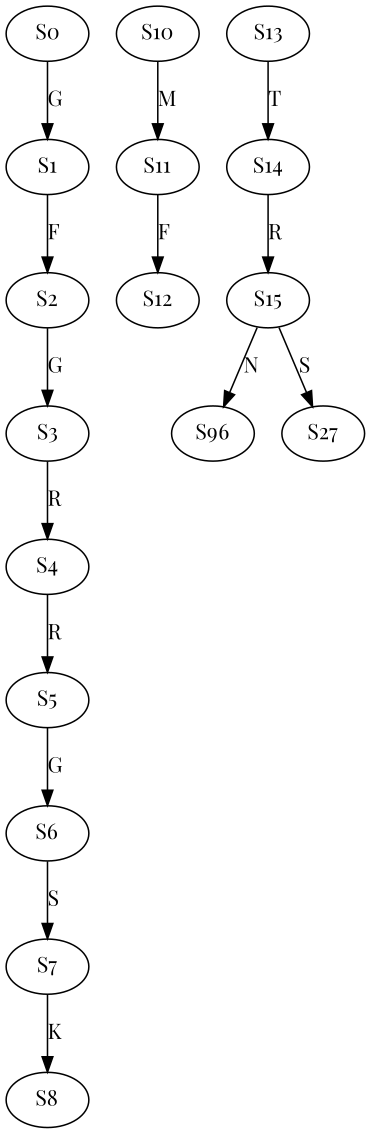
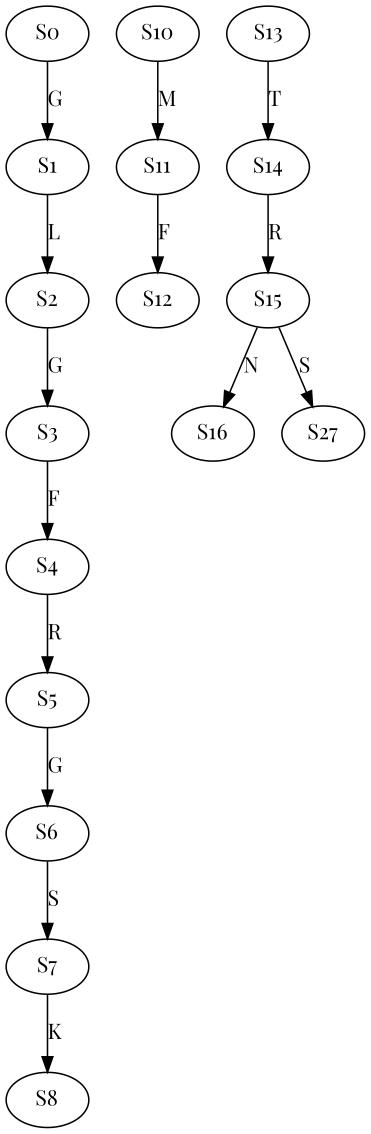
(54, 234) -> (54, 234)
(213, 434) -> (213, 434)
(55, 500) -> (54, 500)
